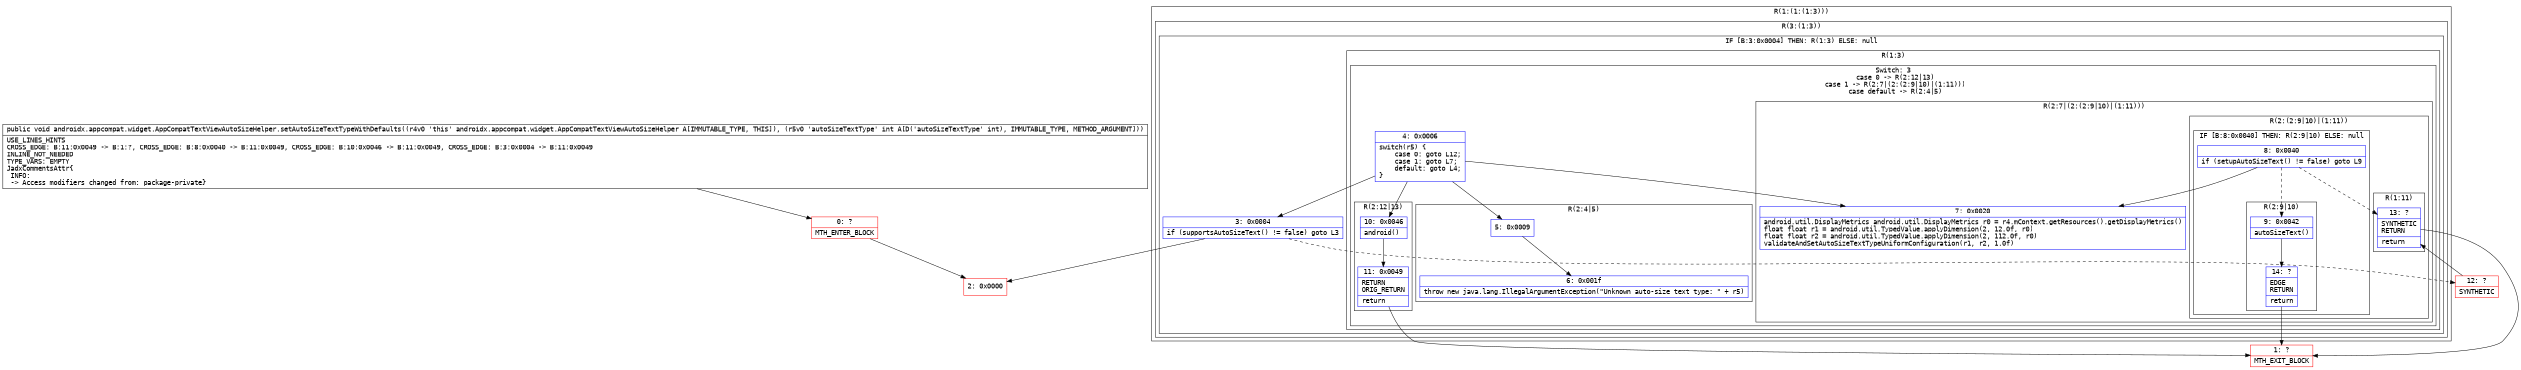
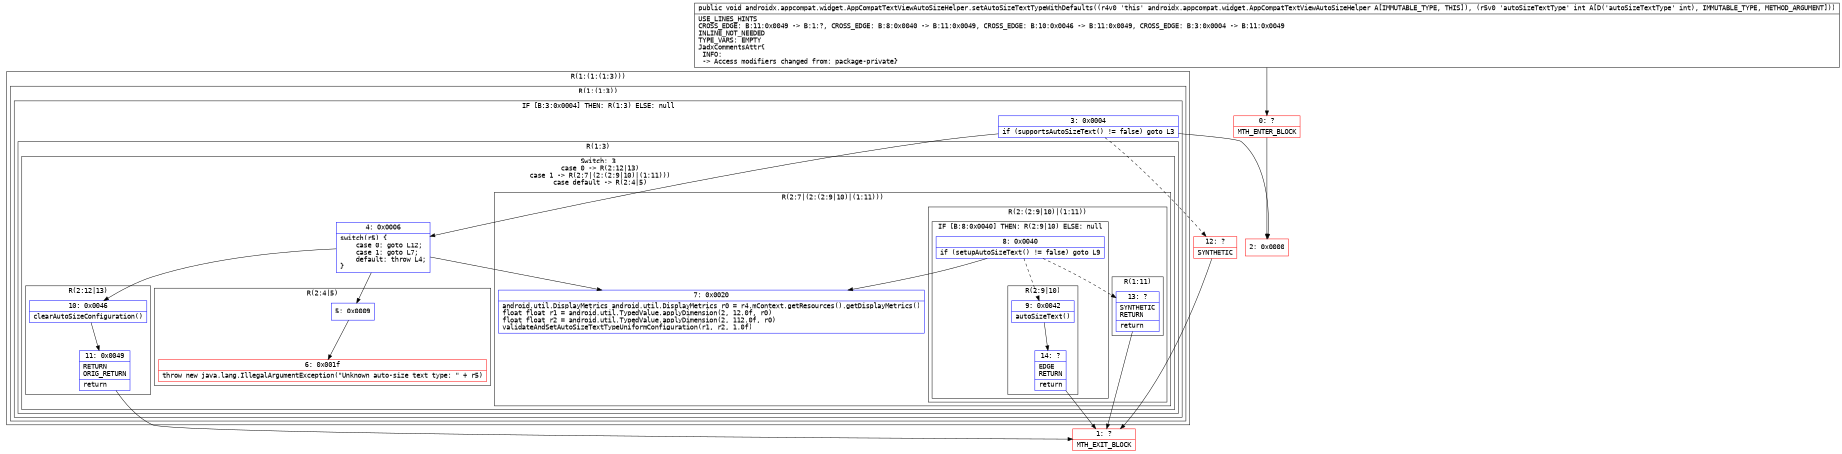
(1801, 27) -> (598, 92)
(1420, 169) -> (383, 260)
(1329, 195) -> (715, 178)
(1382, 233) -> (88, 317)
(2444, 262) -> (1164, 367)
(1584, 287) -> (323, 371)
